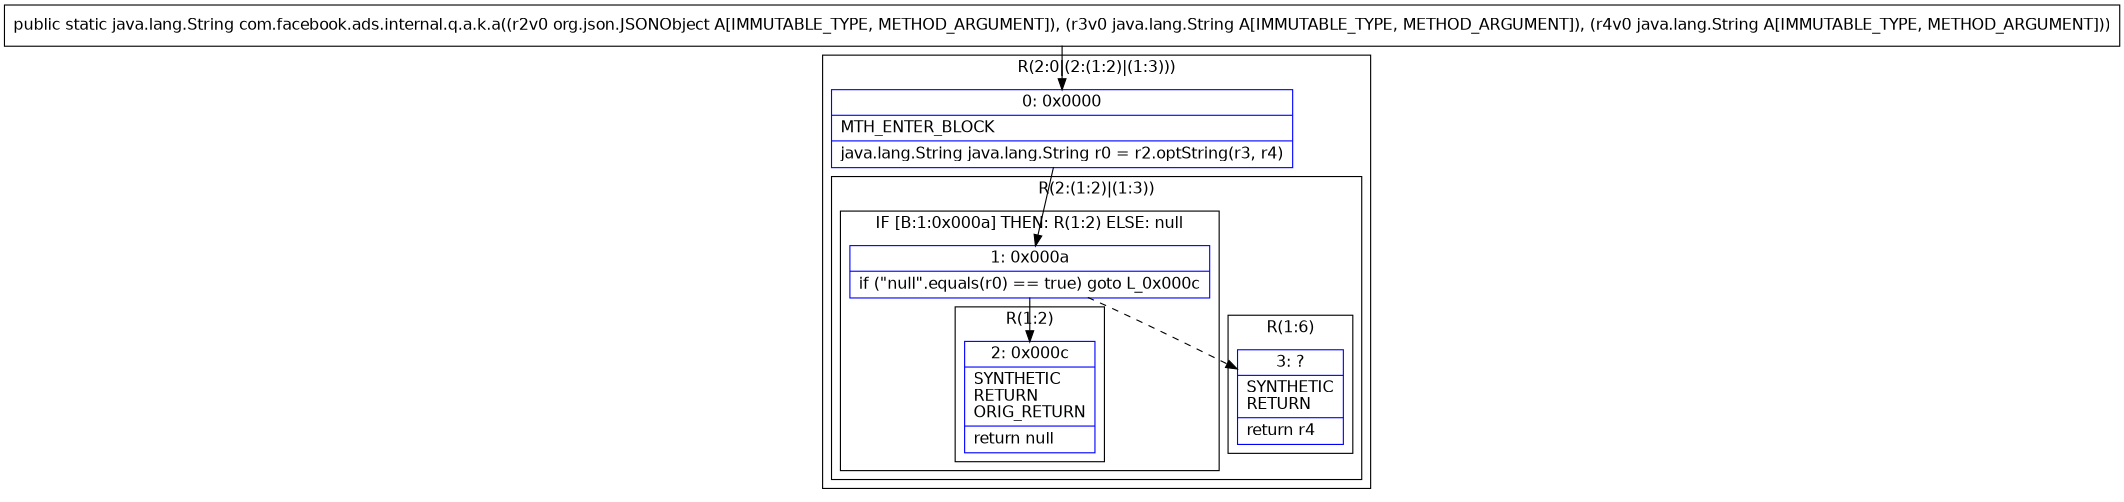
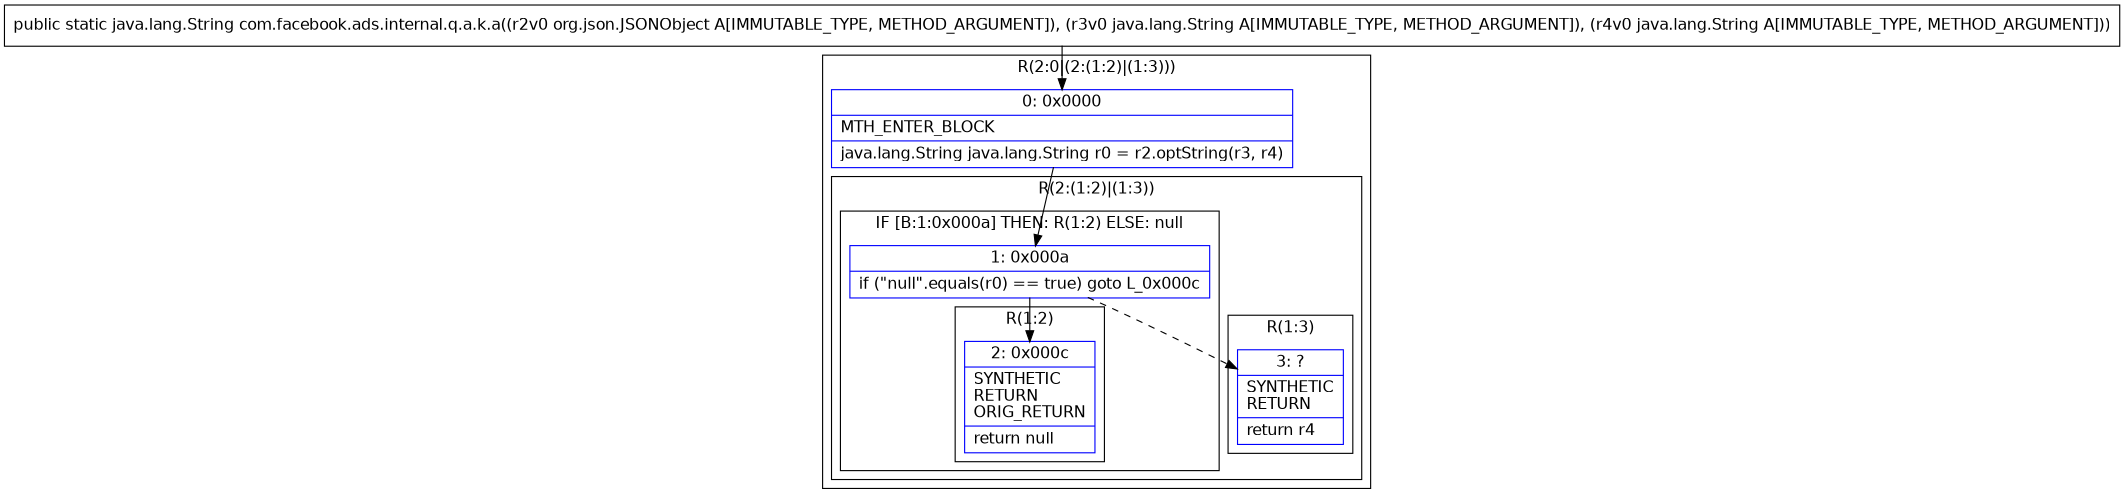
(1290, 328) -> (1290, 328)
